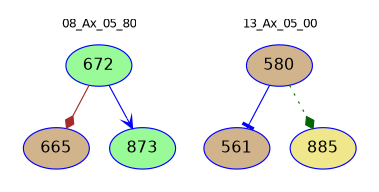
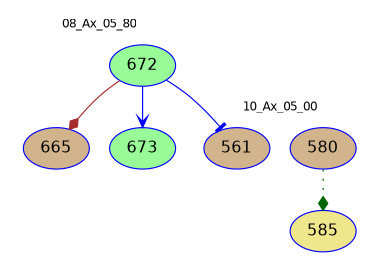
(280, 25) -> (280, 108)
(260, 104) -> (202, 107)
(143, 148) -> (143, 148)
(323, 148) -> (323, 231)
